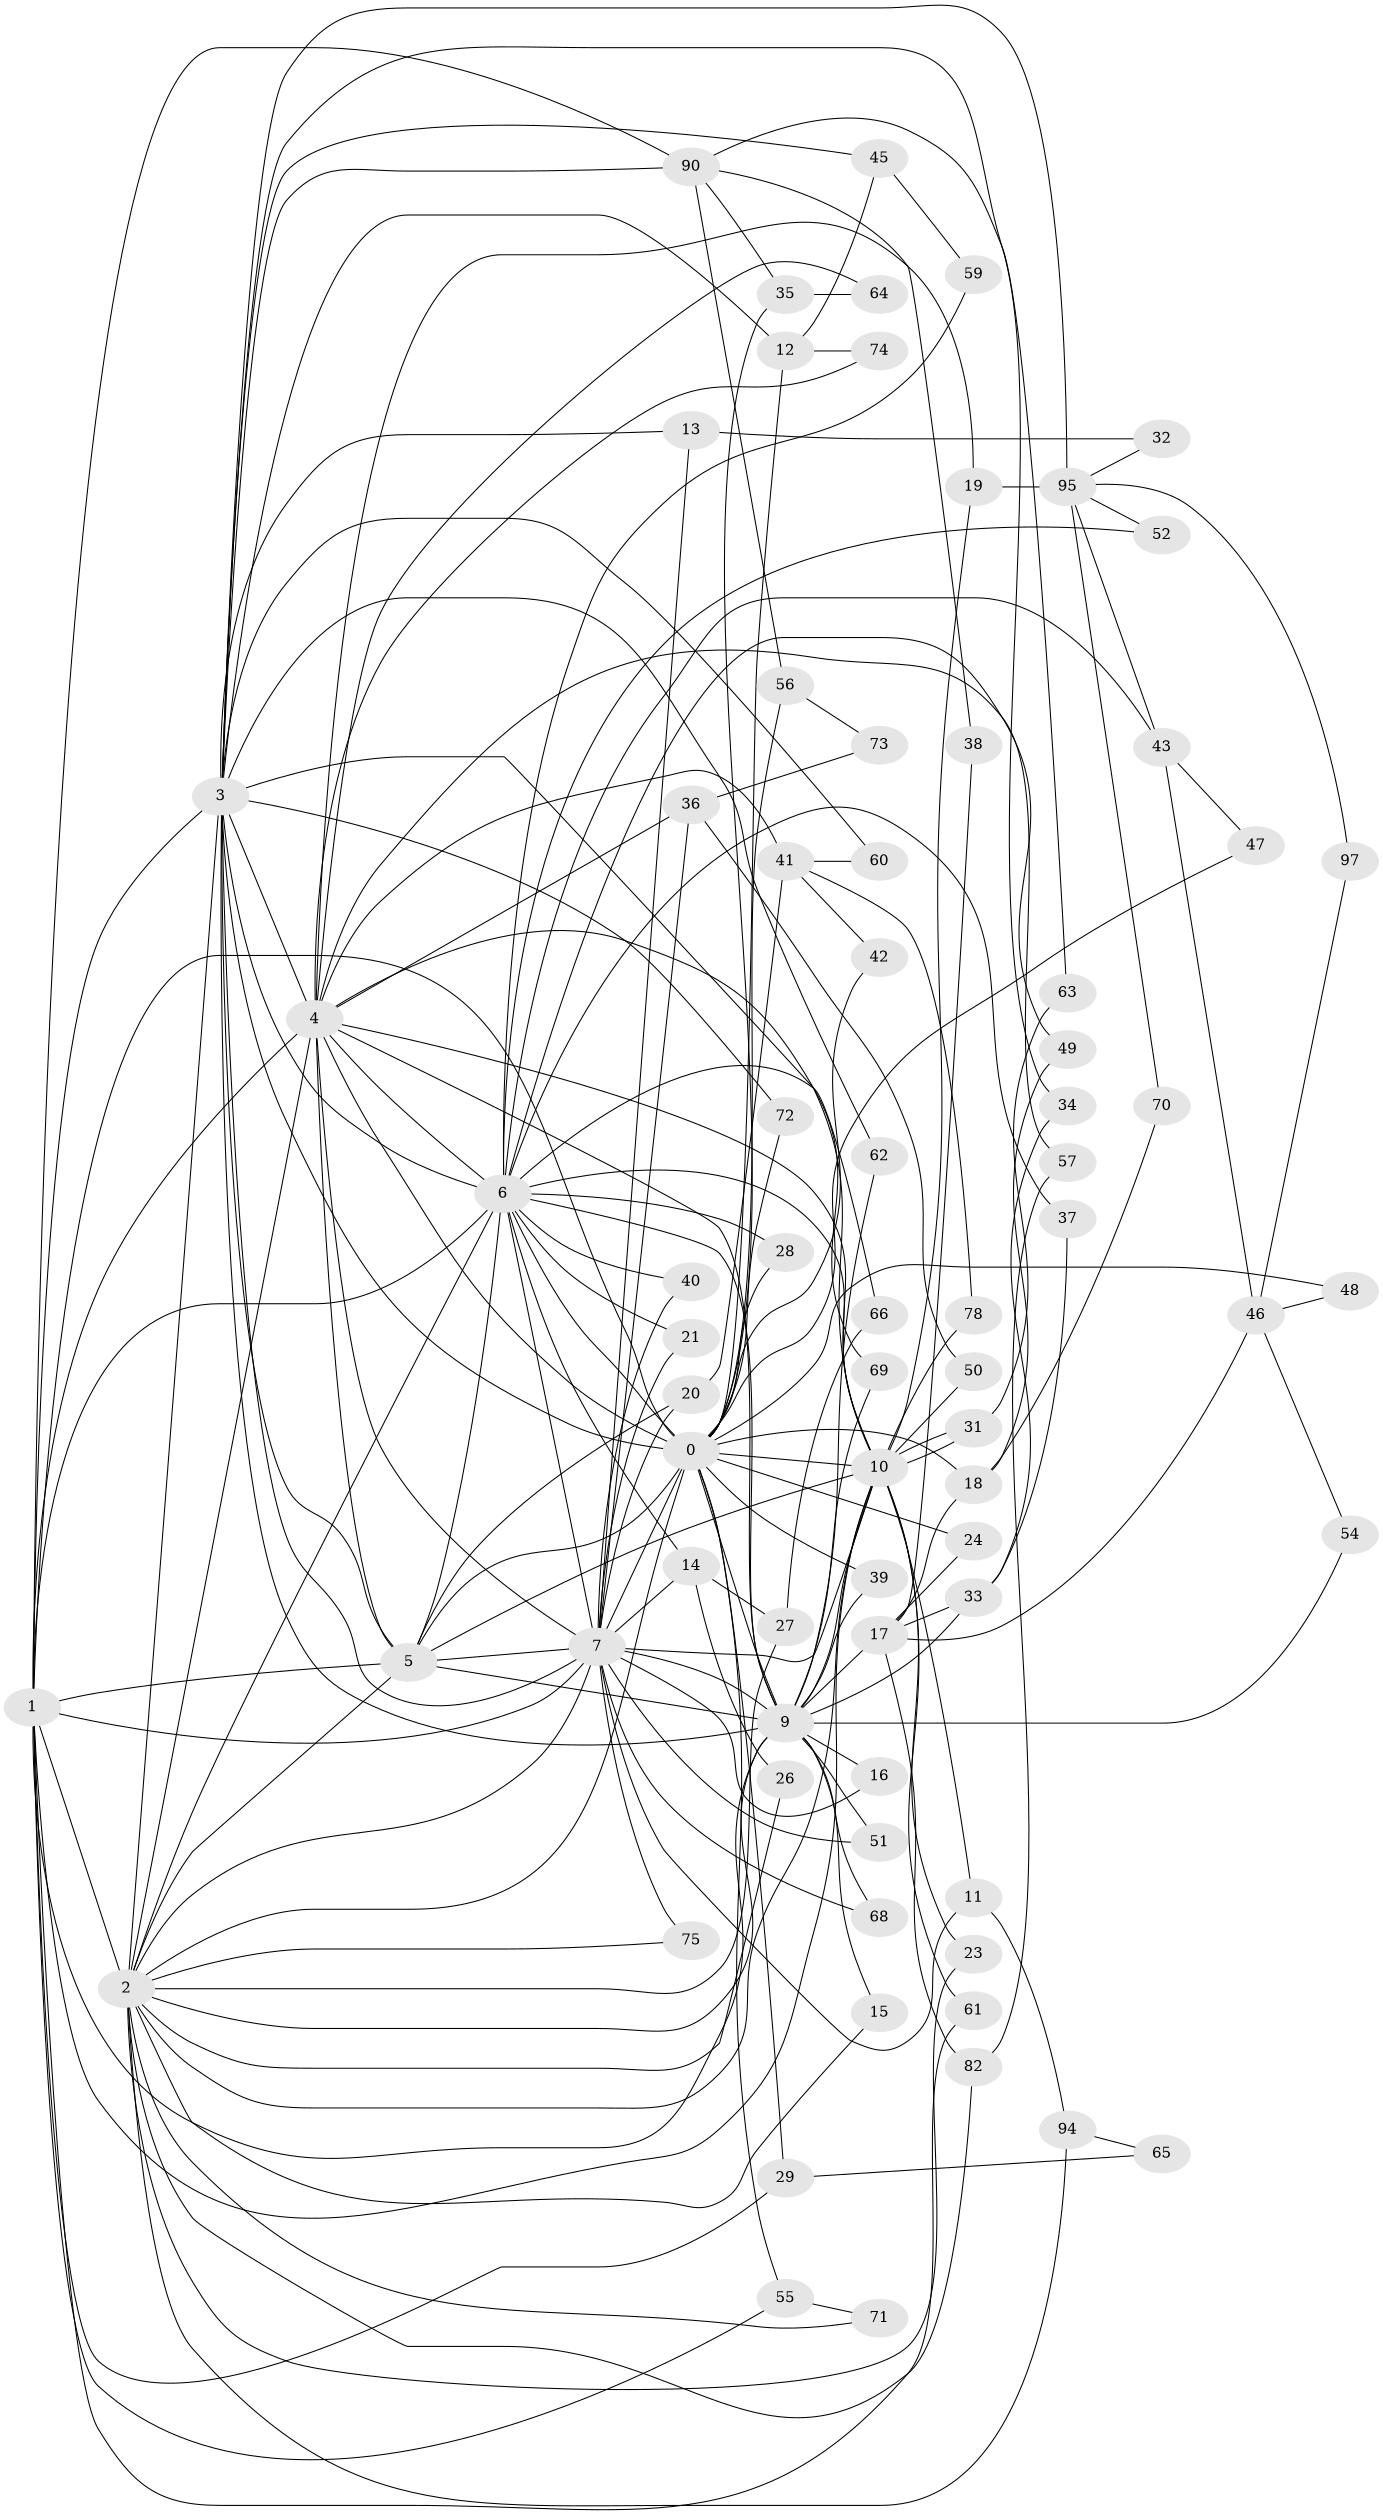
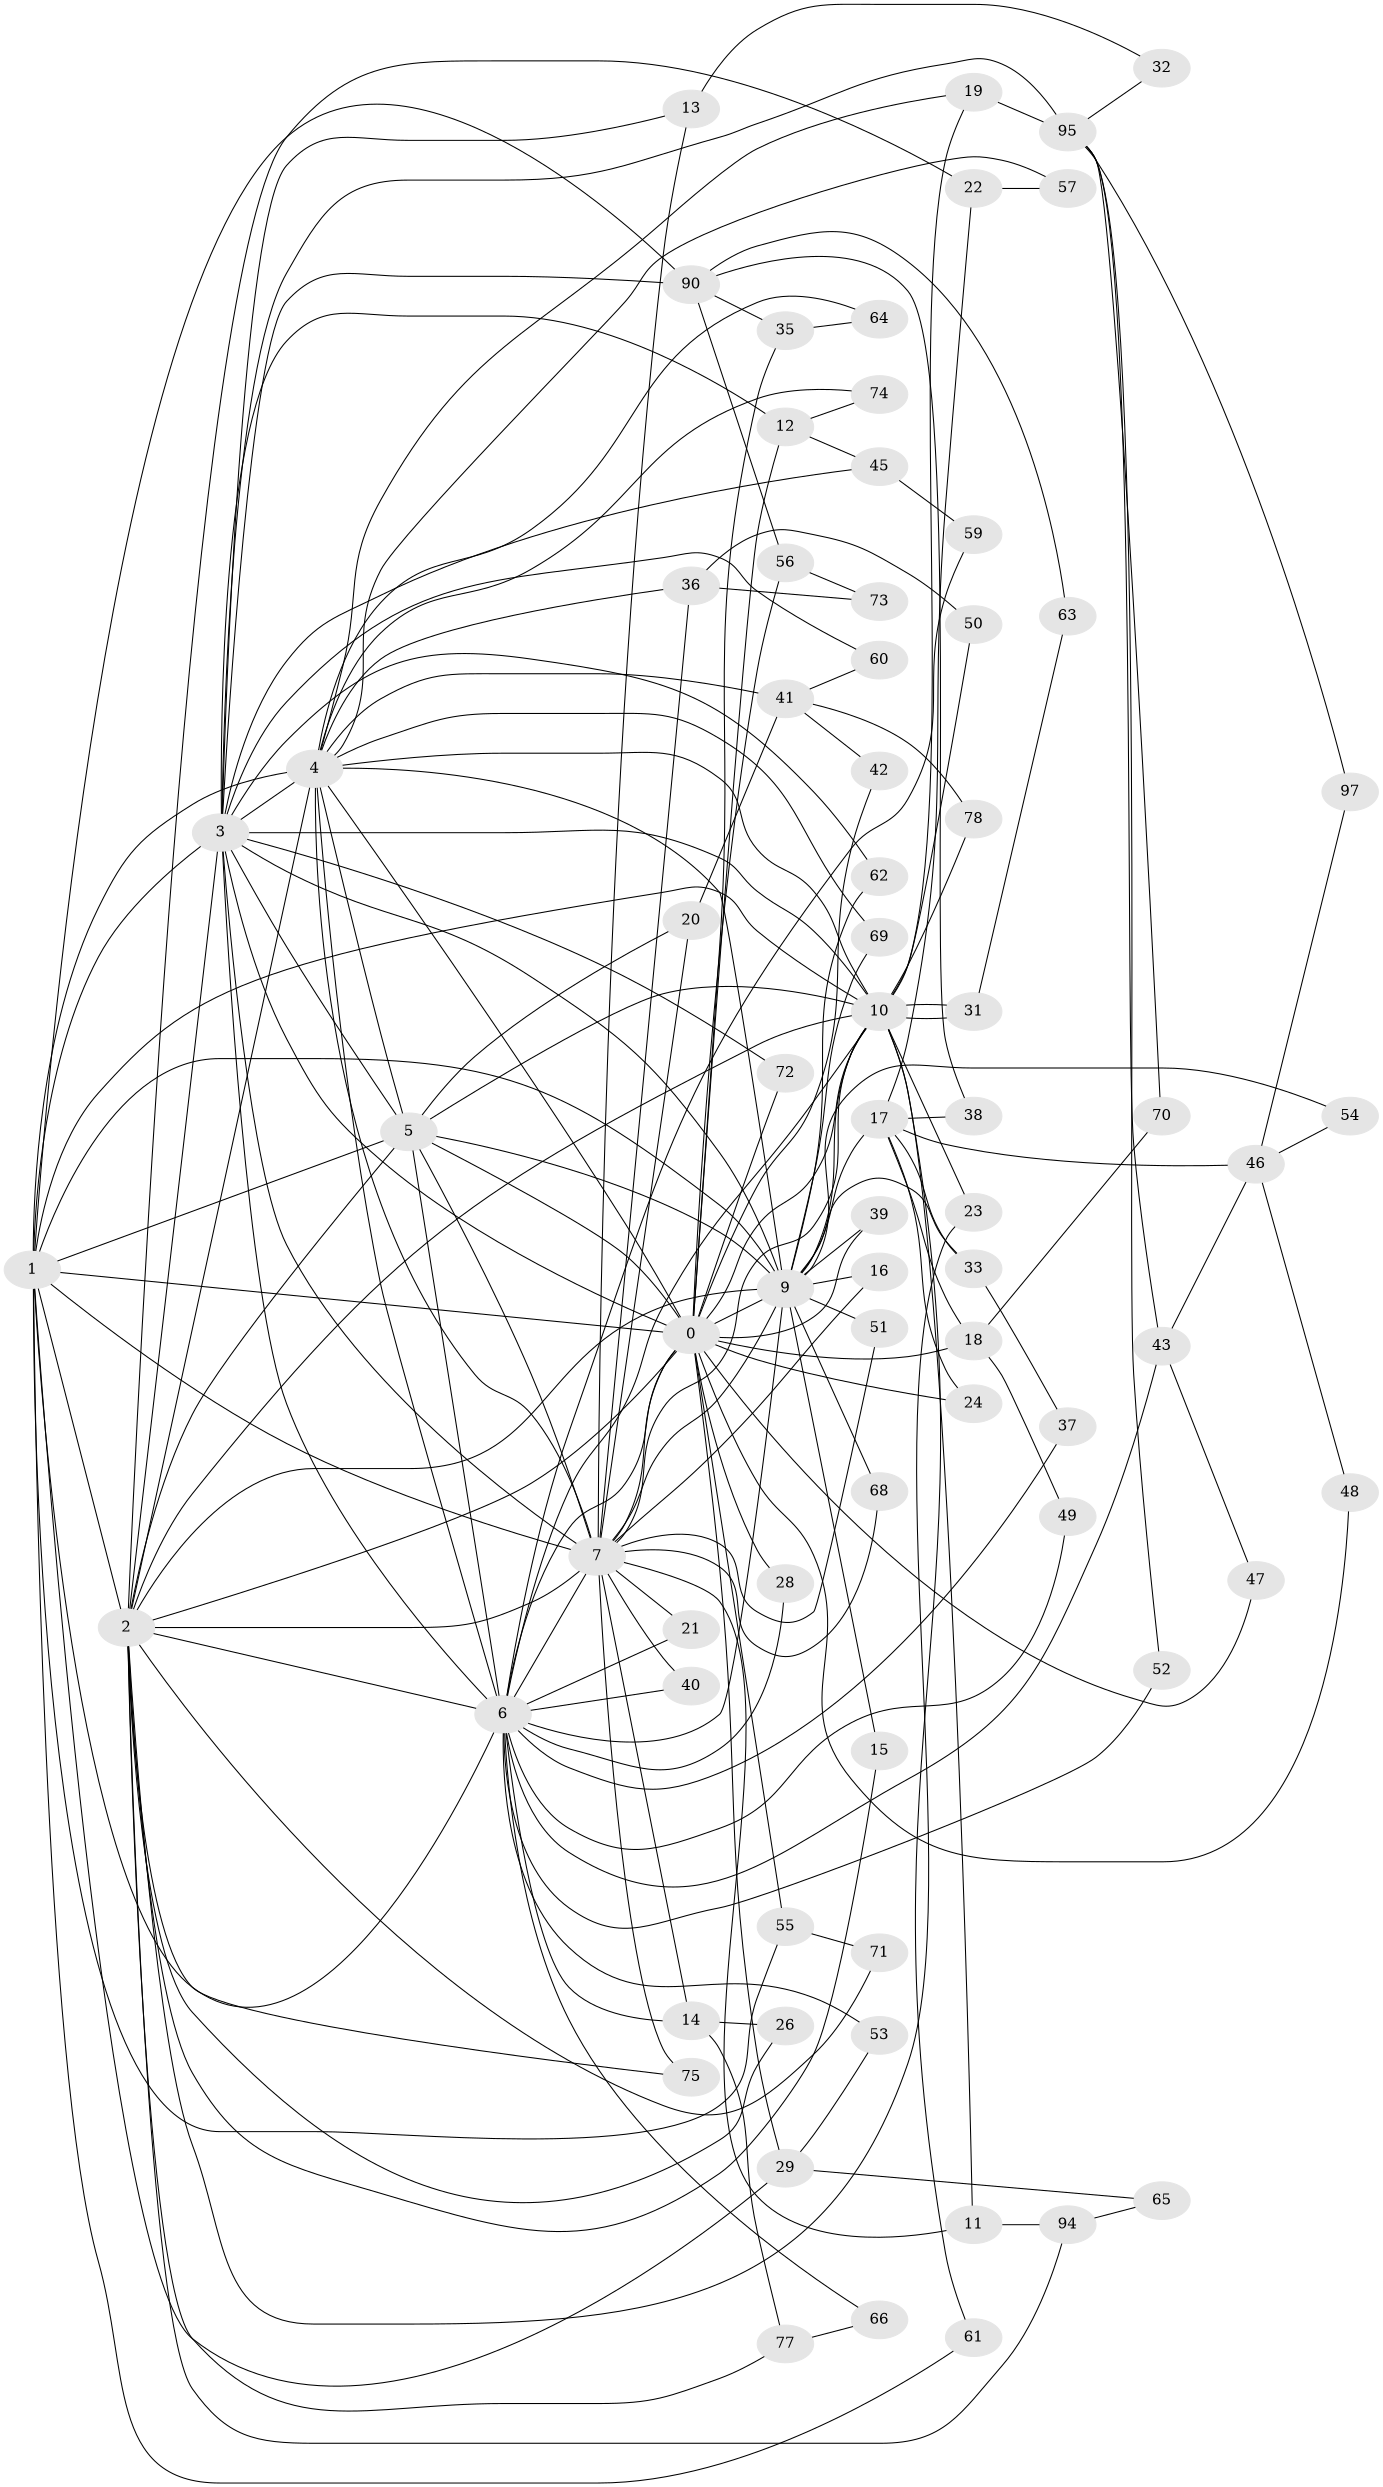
(1068, 1106) -> none
(785, 1627) -> (785, 2344)
none -> (880, 2035)
(974, 2067) -> (974, 188)
